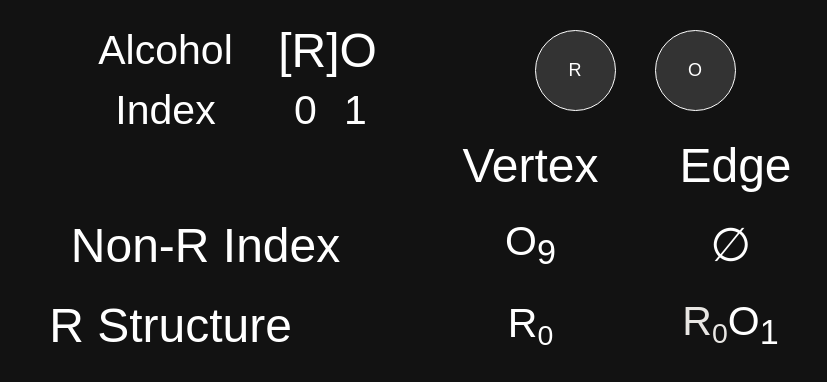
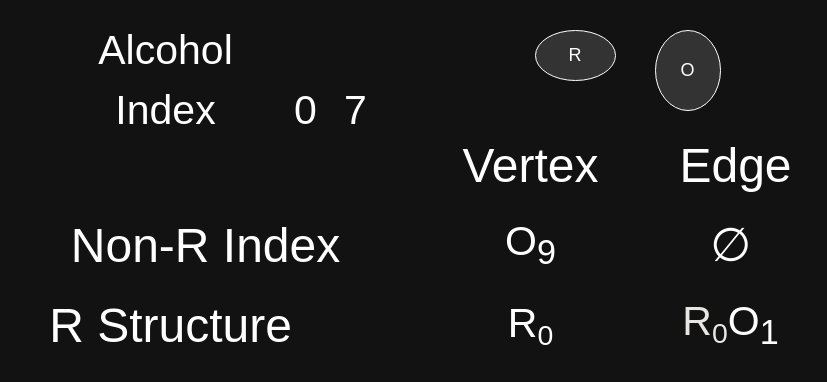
(328, 51) -> none
(576, 71) -> (576, 56)
(696, 71) -> (688, 71)
(356, 111) -> (356, 111)
